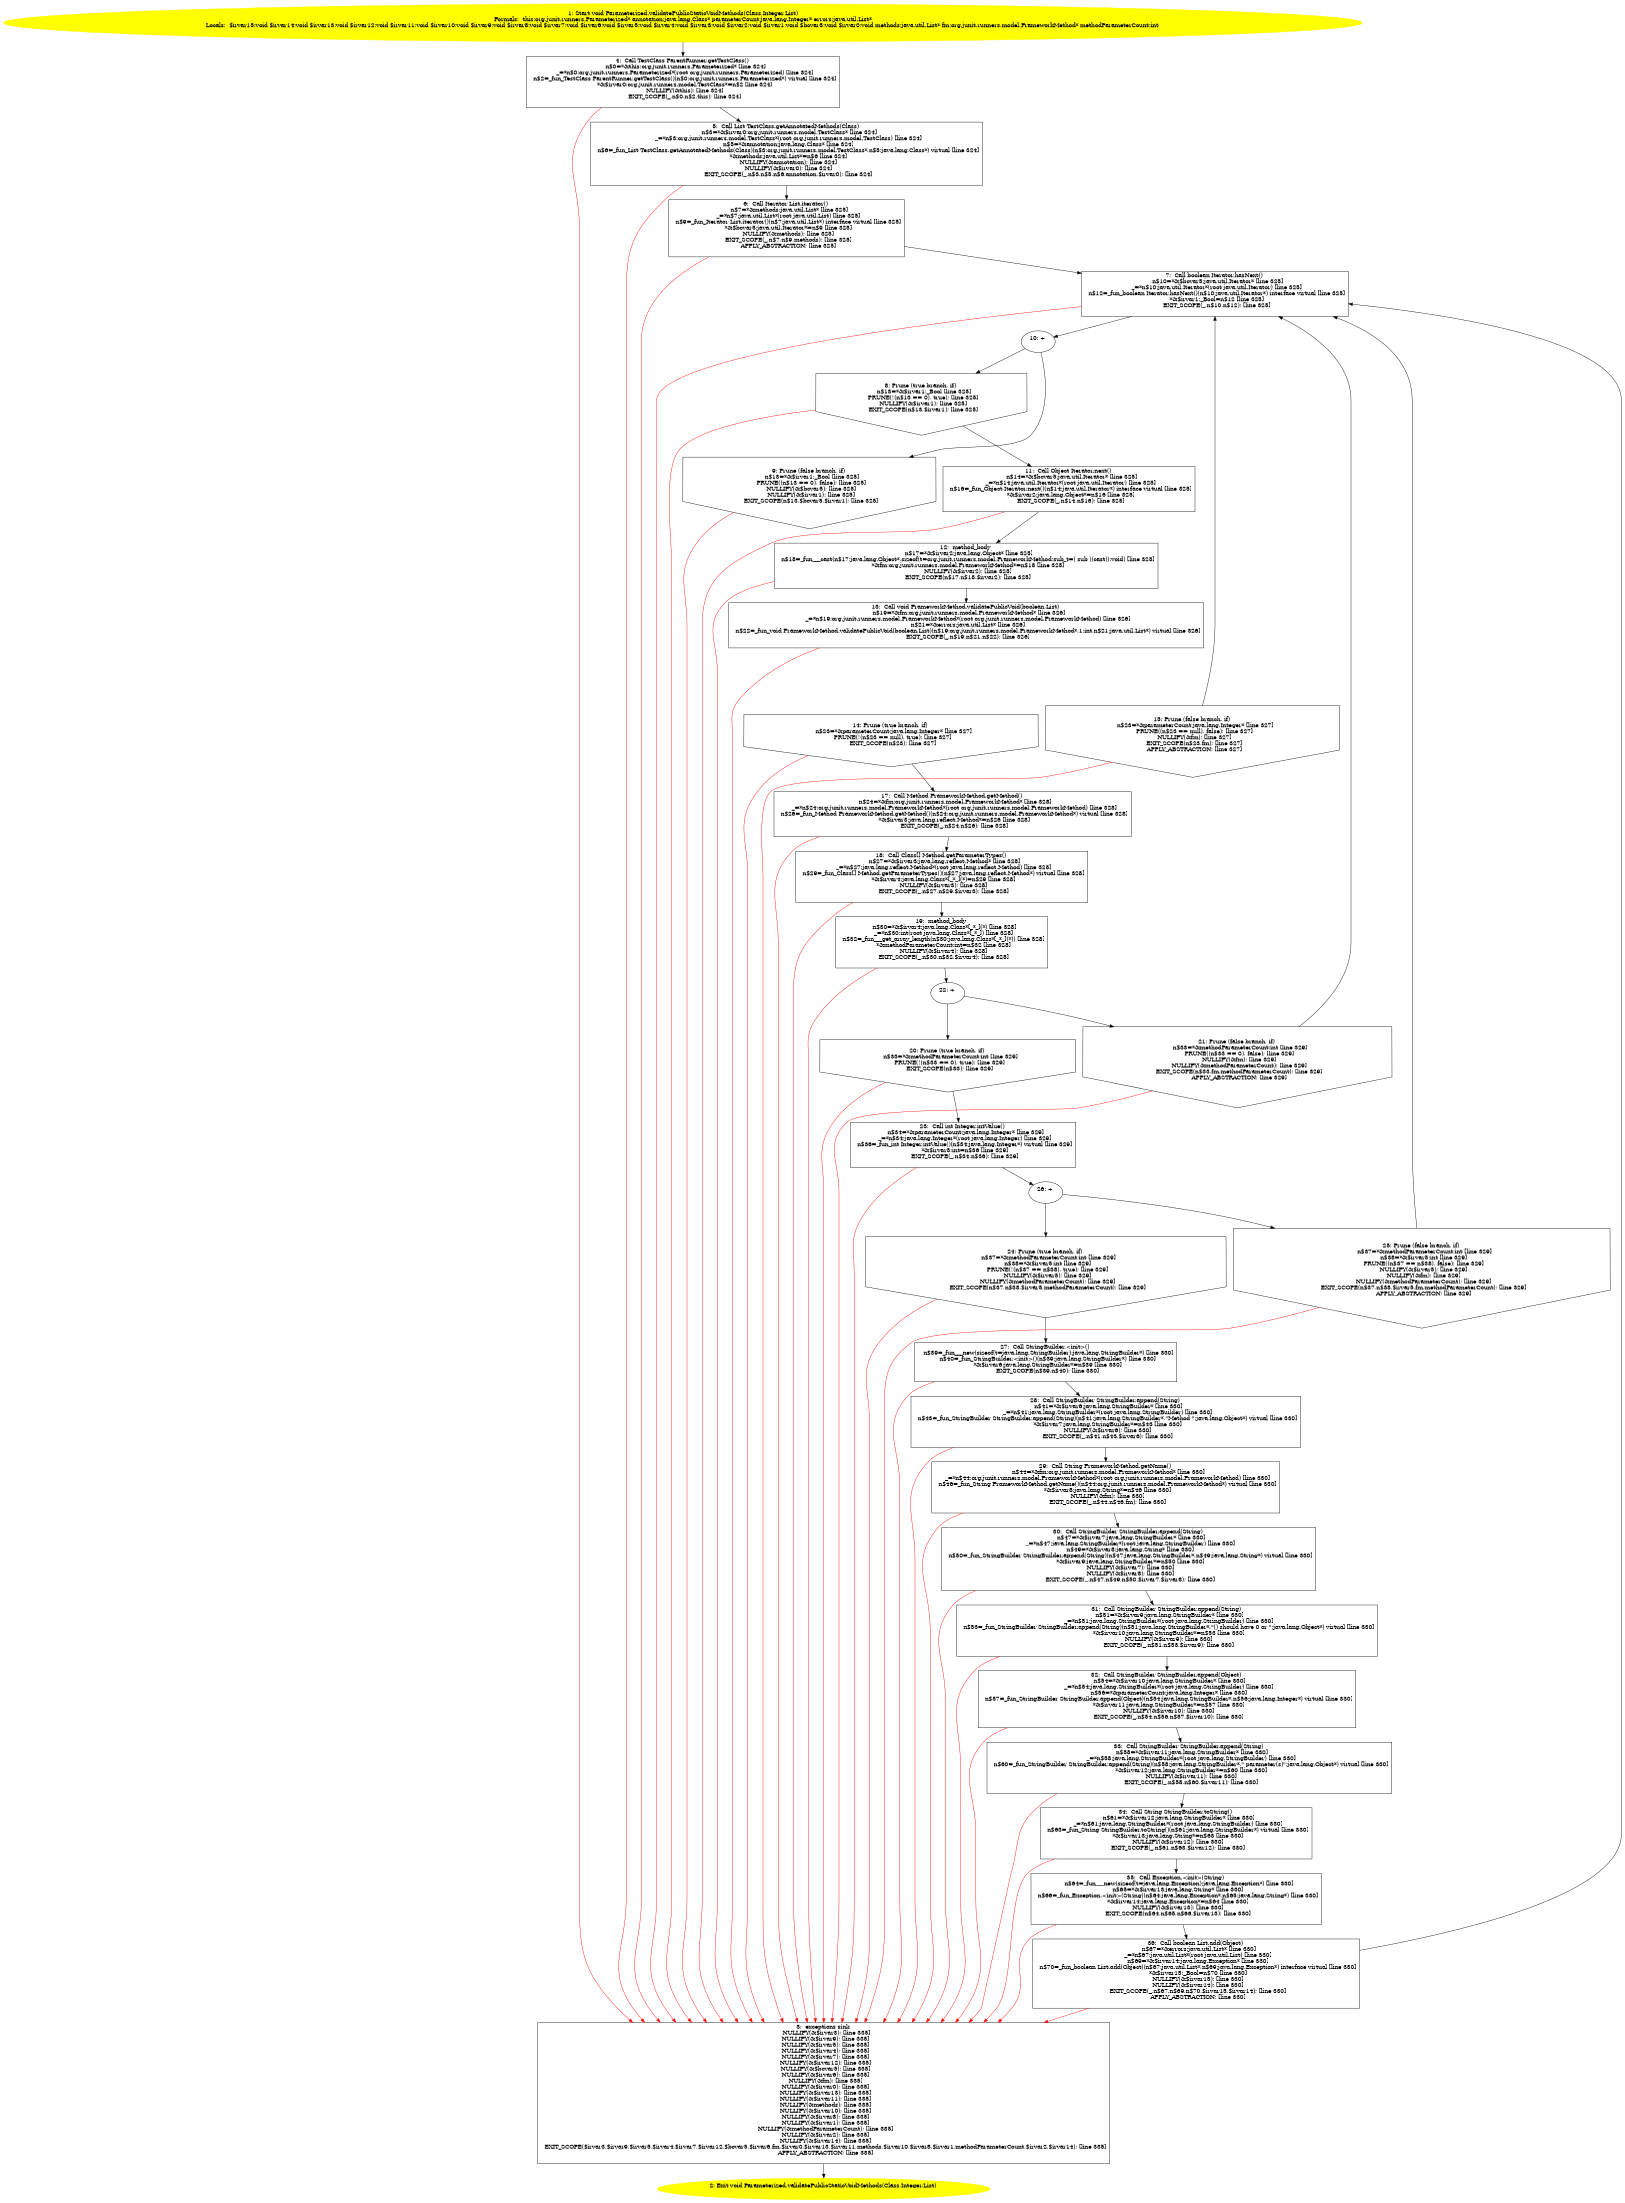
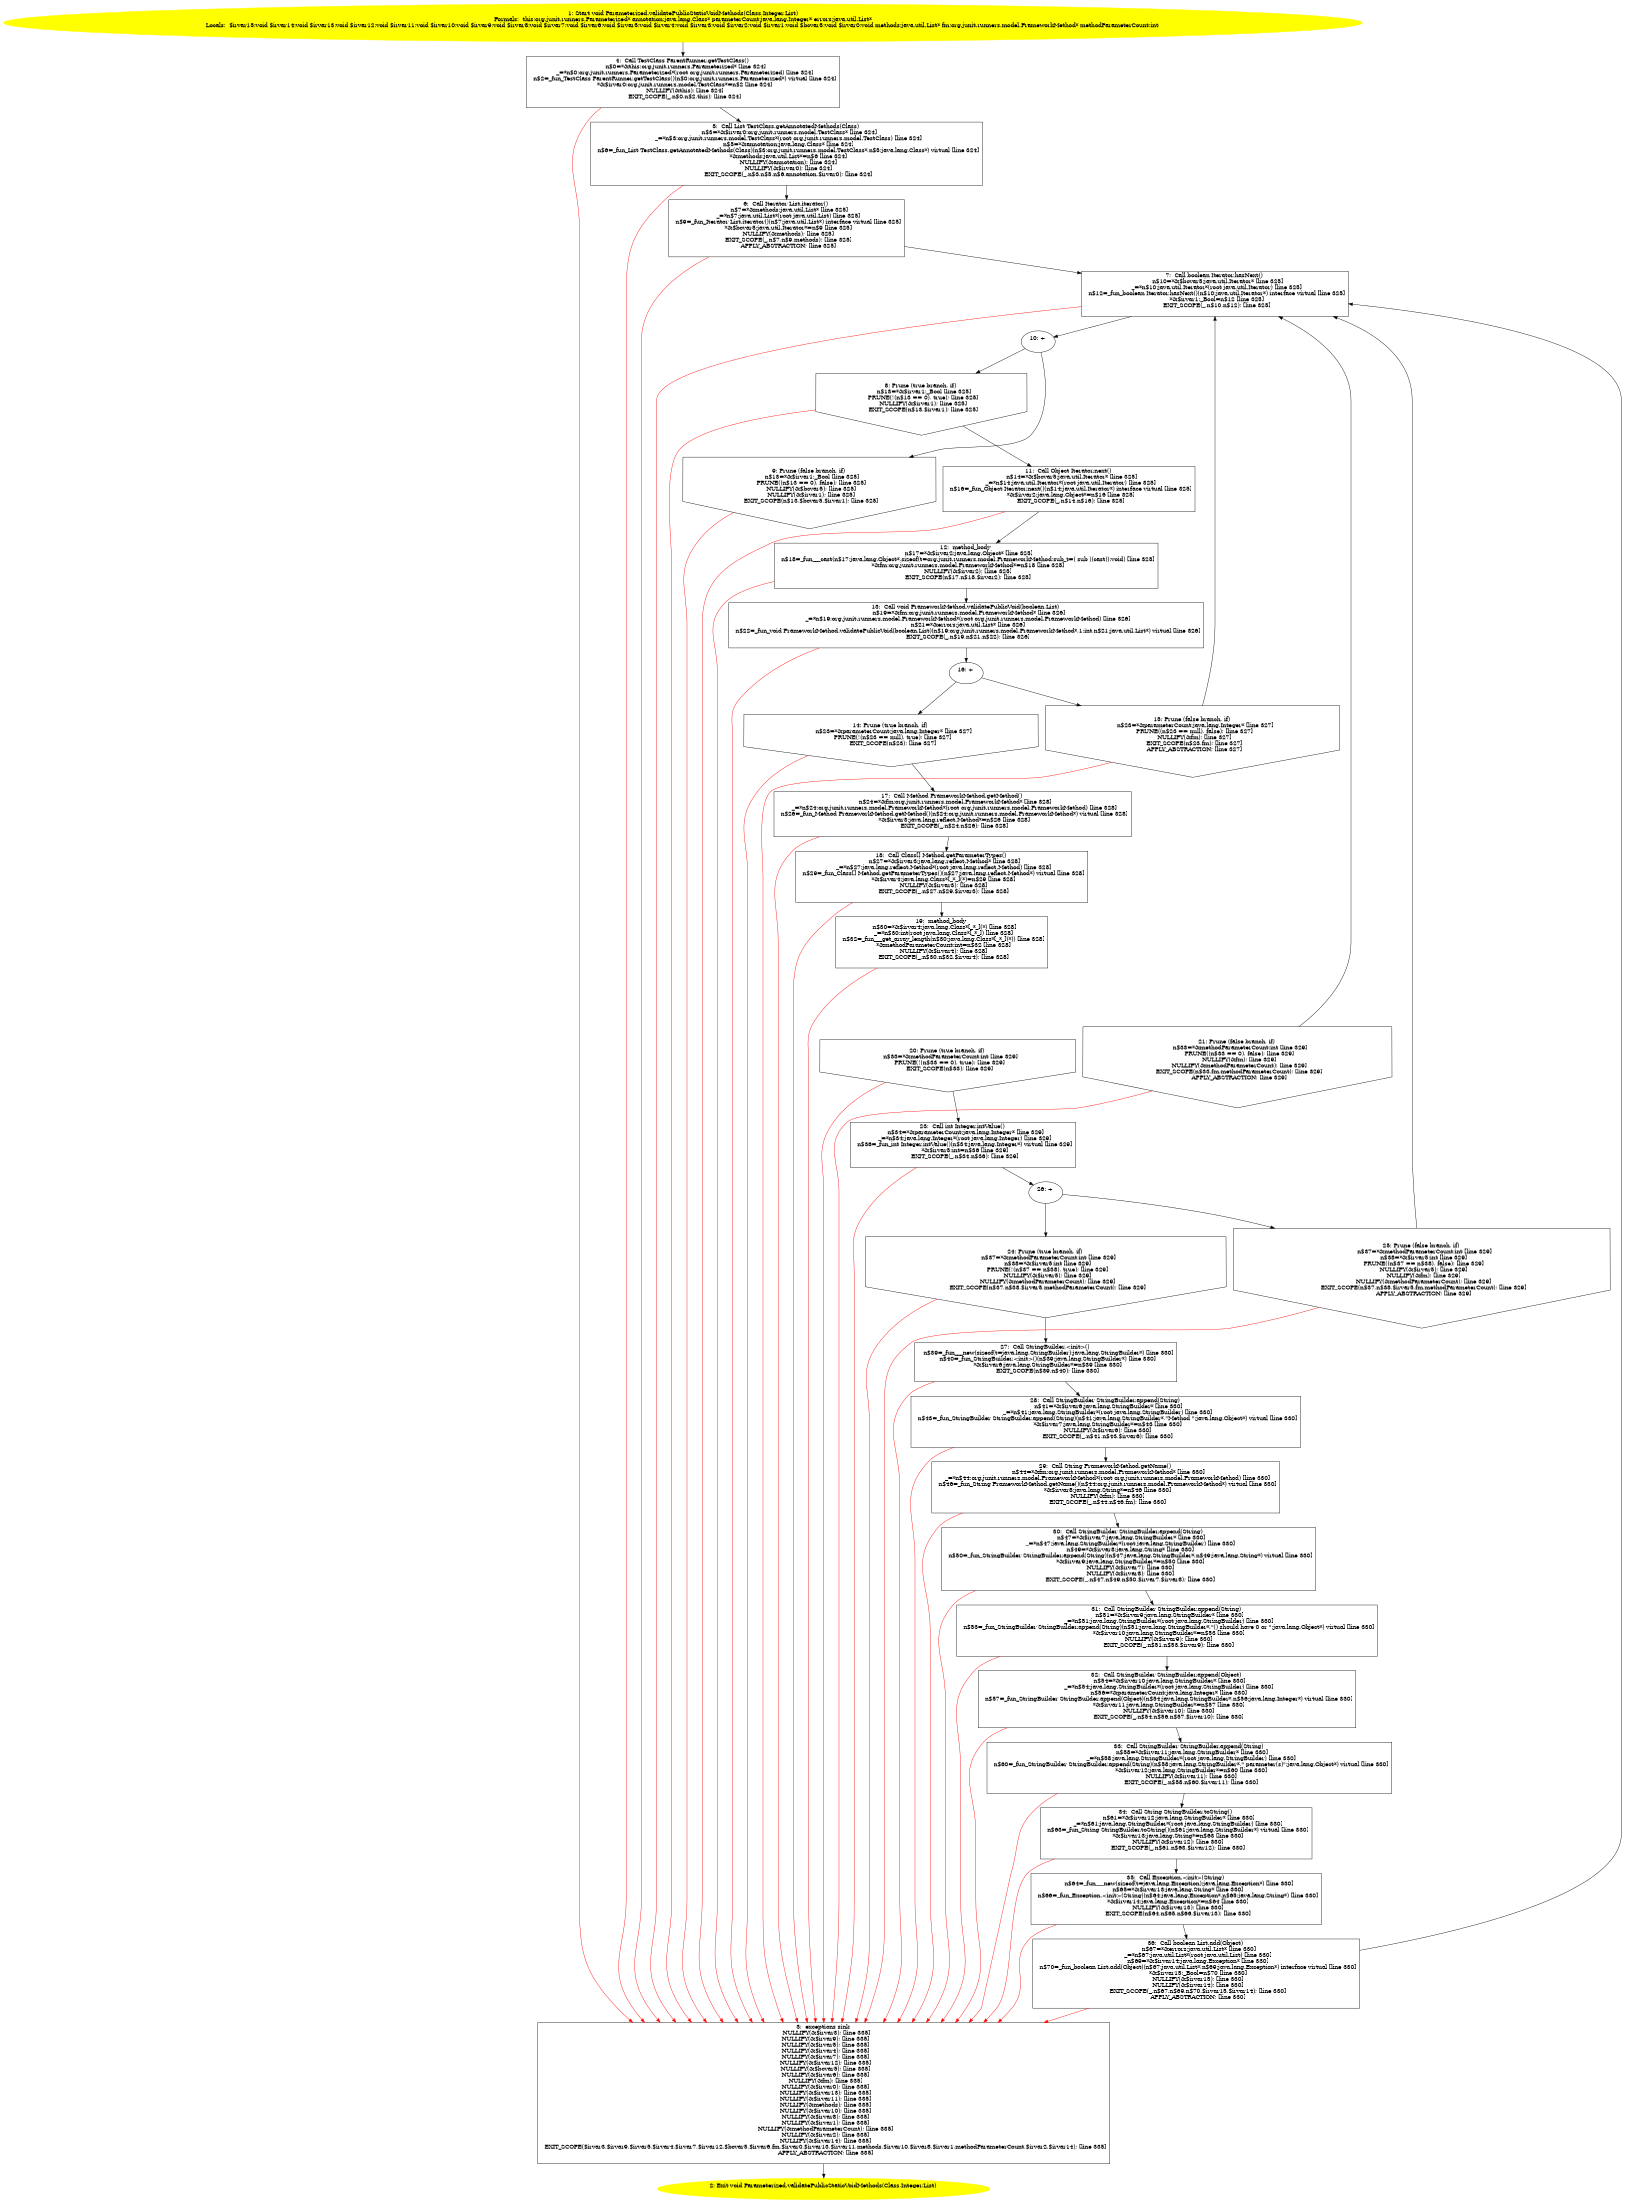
none -> (966, 673)
(948, 993) -> none
